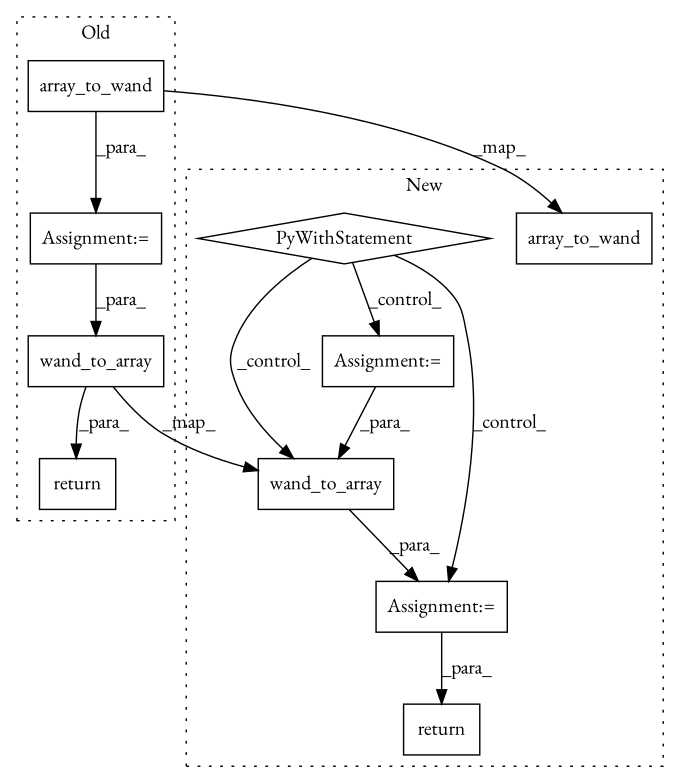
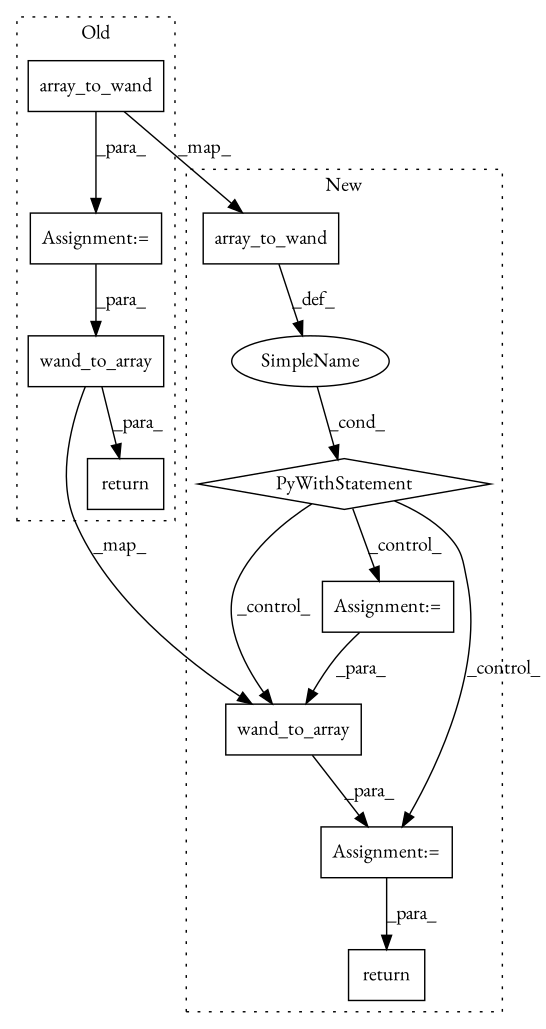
none -> (310, 361)
